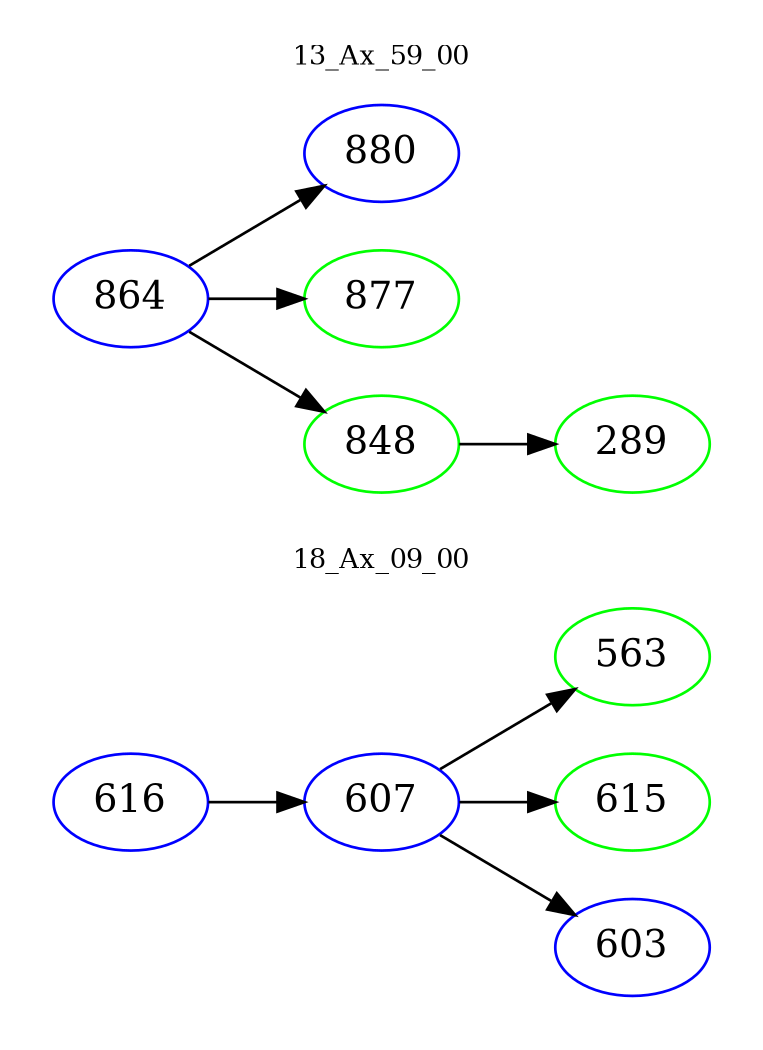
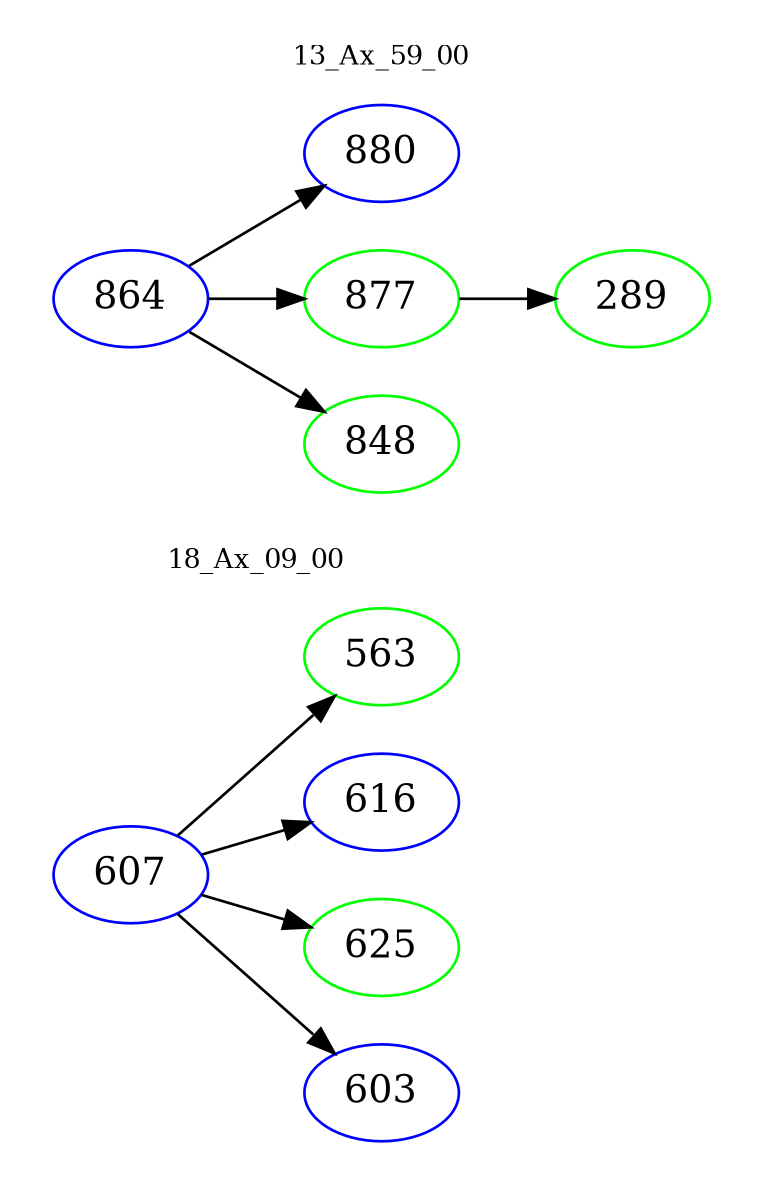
(494, 444) -> (494, 299)
(243, 802) -> (243, 842)
(633, 802) -> (382, 947)
